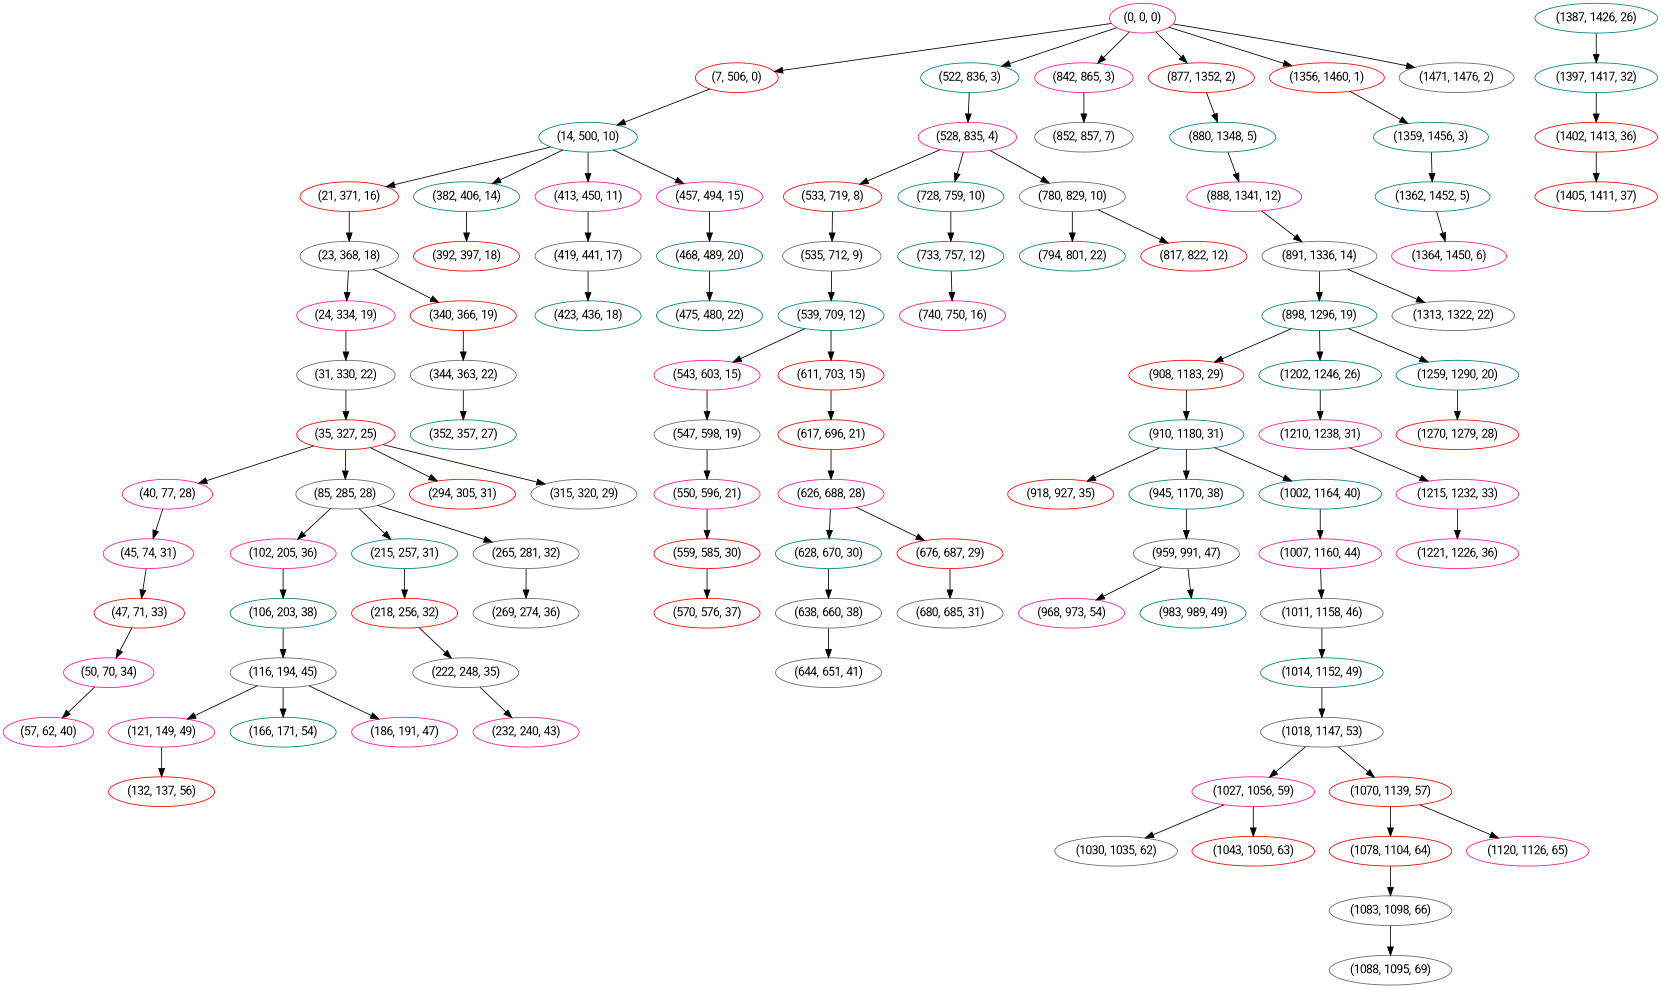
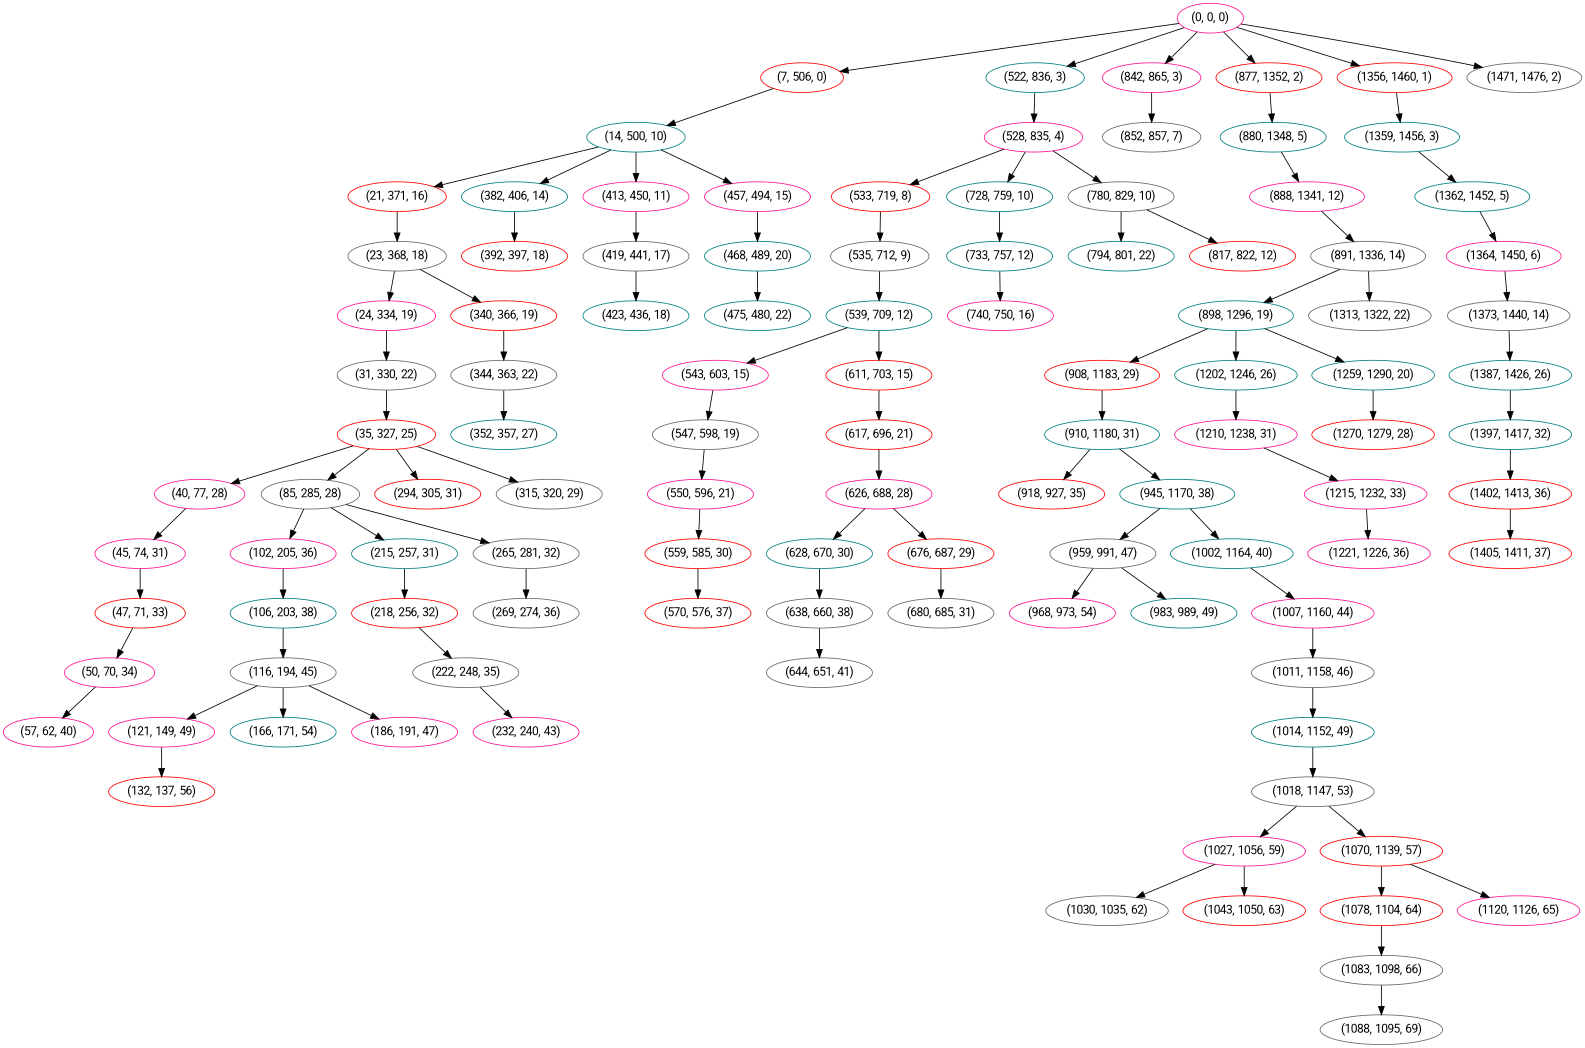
none -> (1509, 316)
(1249, 463) -> (1201, 521)
